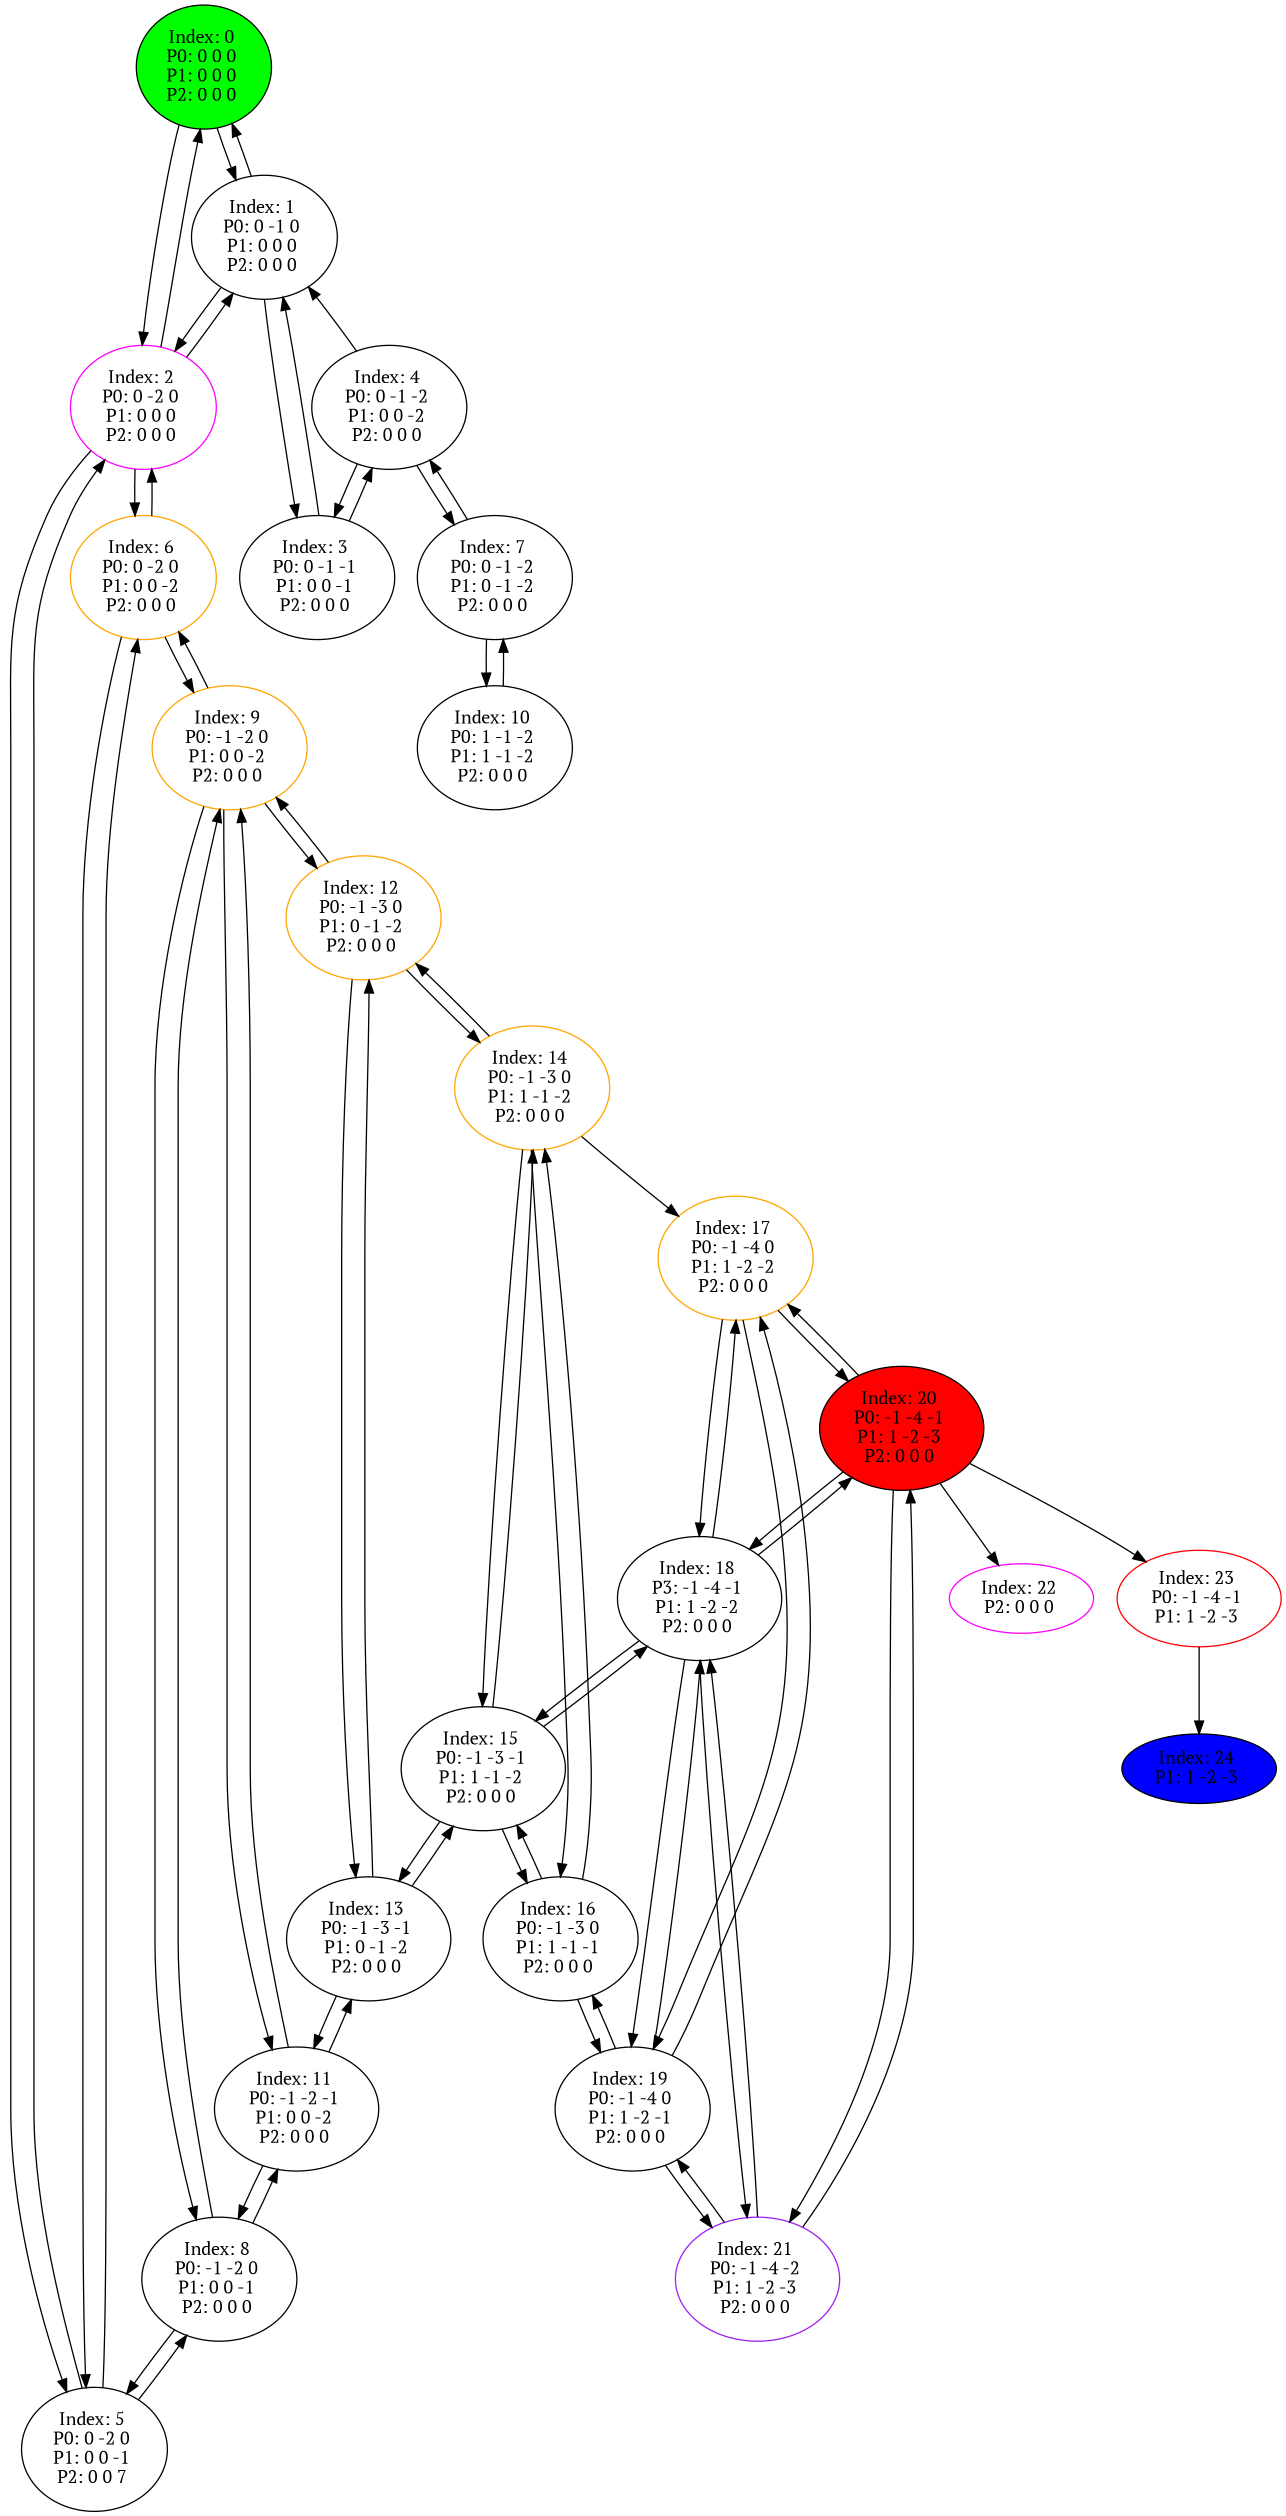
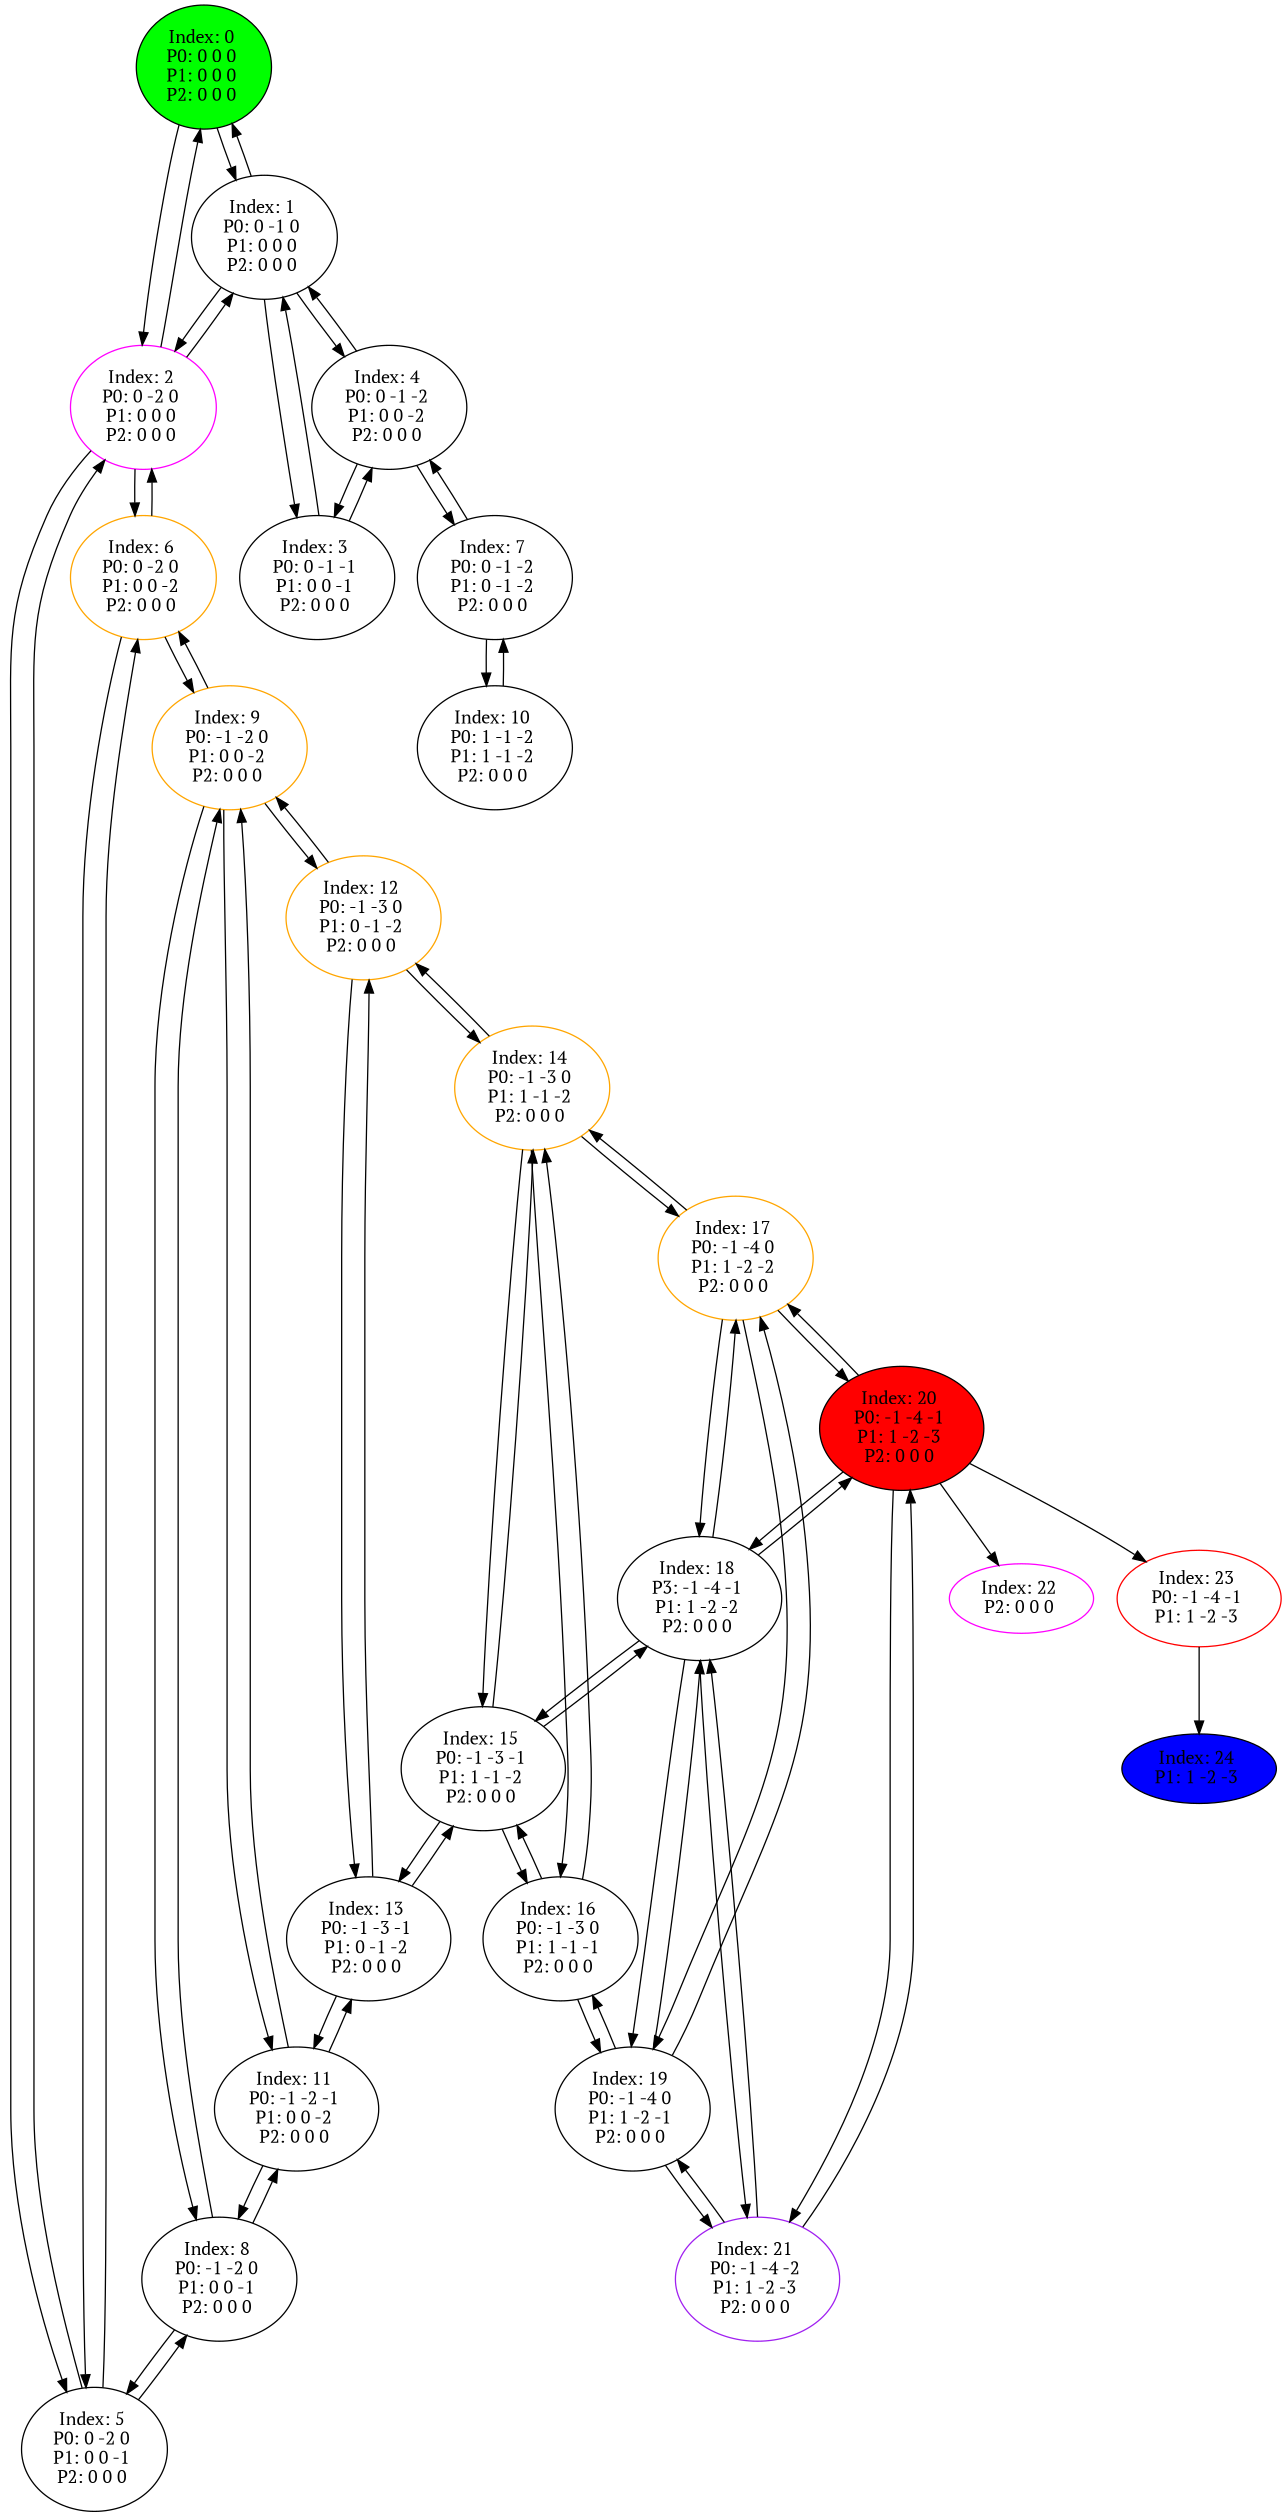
none -> (316, 320)
none -> (644, 1174)
(94, 2449) -> (94, 2449)
